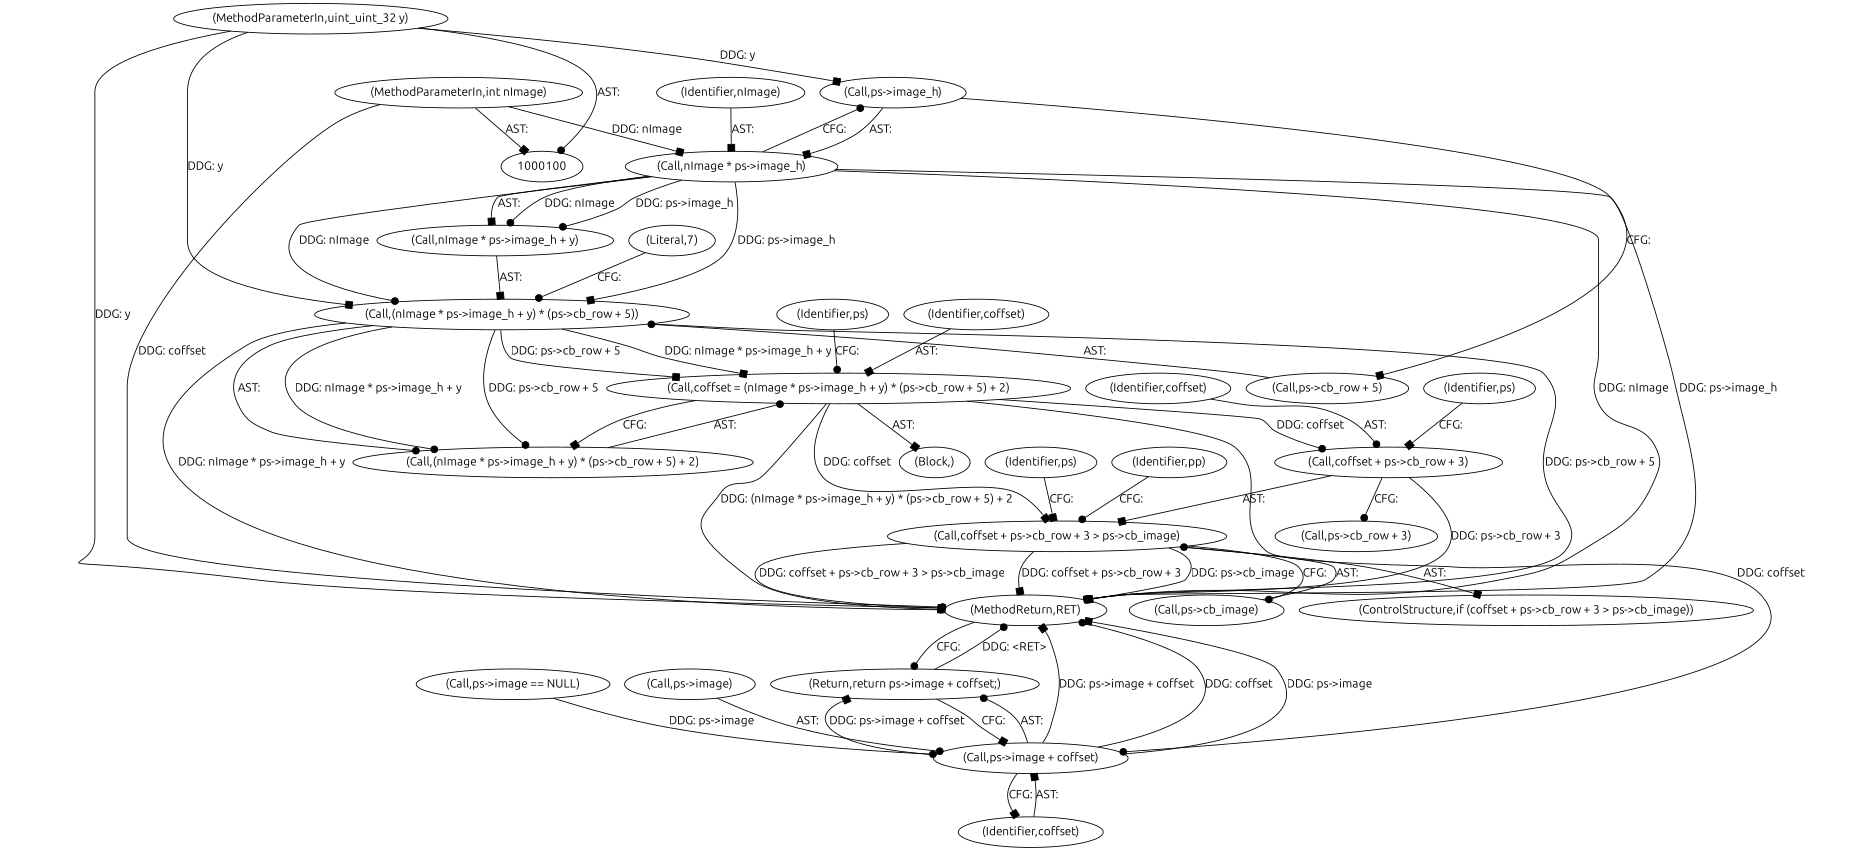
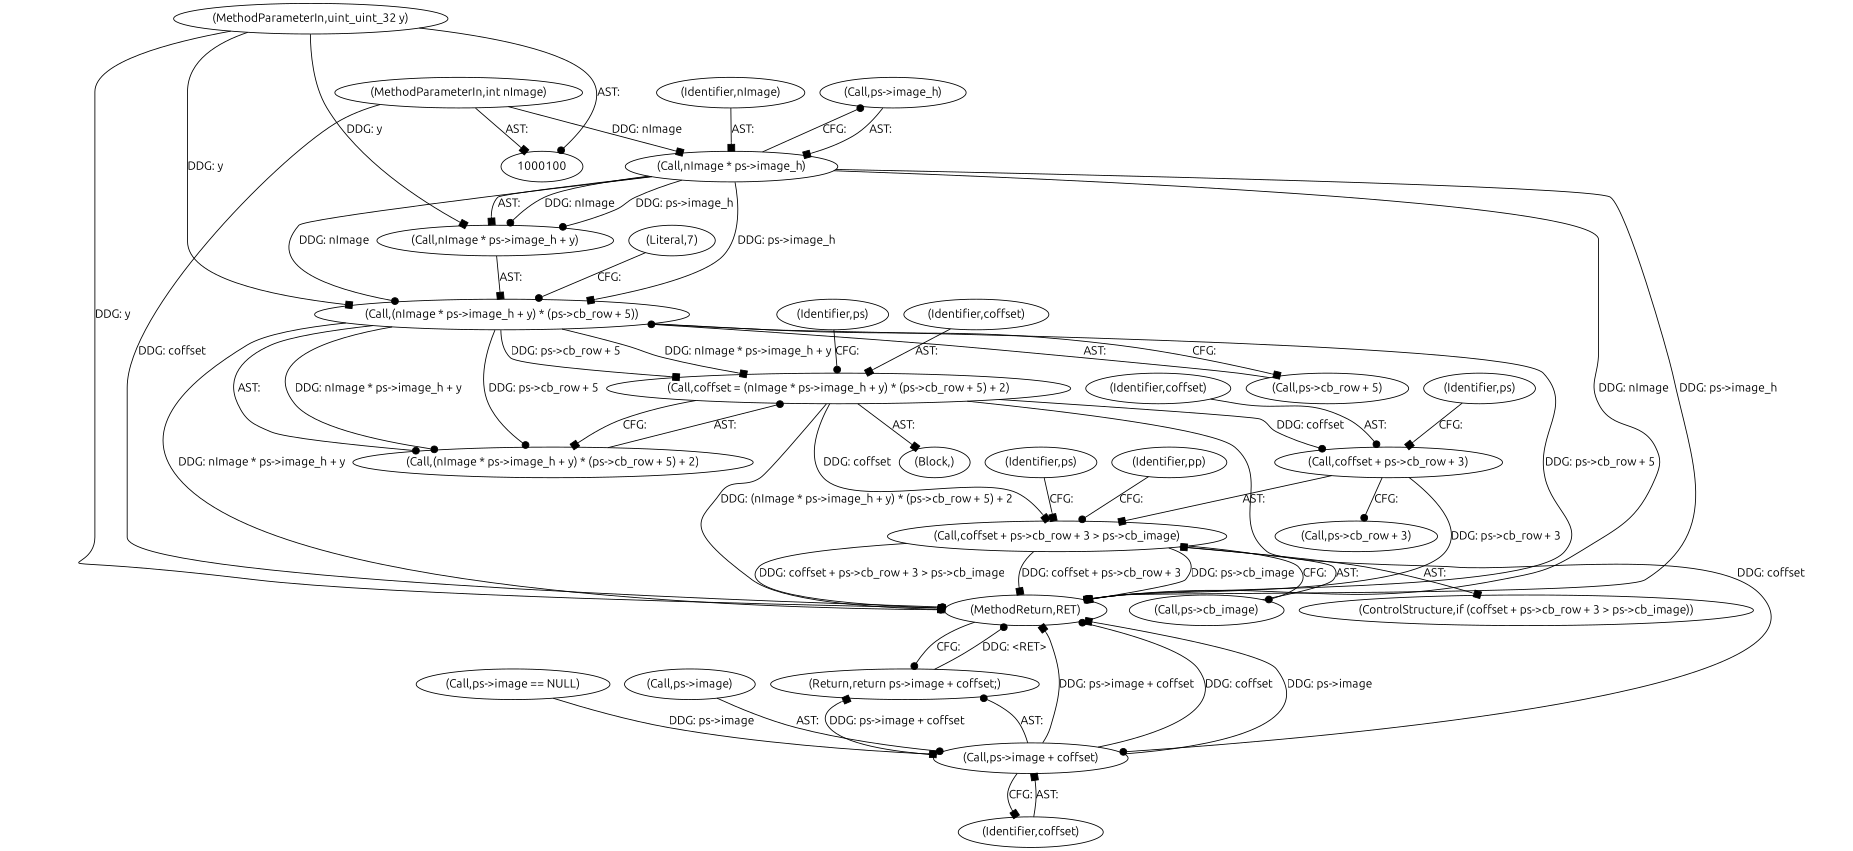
(626, 49) -> (358, 147)
(1454, 152) -> (1119, 345)
(1336, 572) -> (1336, 572)
(969, 717) -> none
(739, 738) -> (739, 738)
